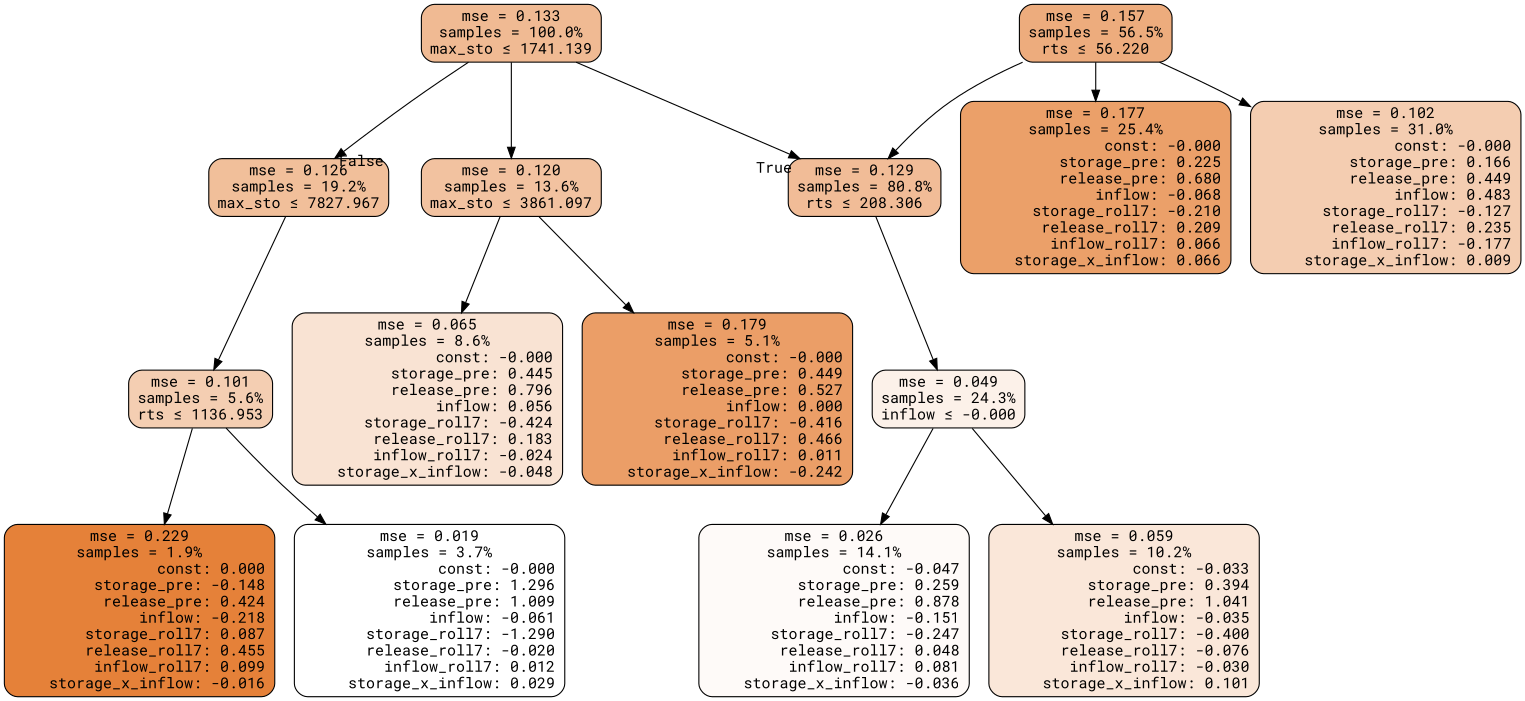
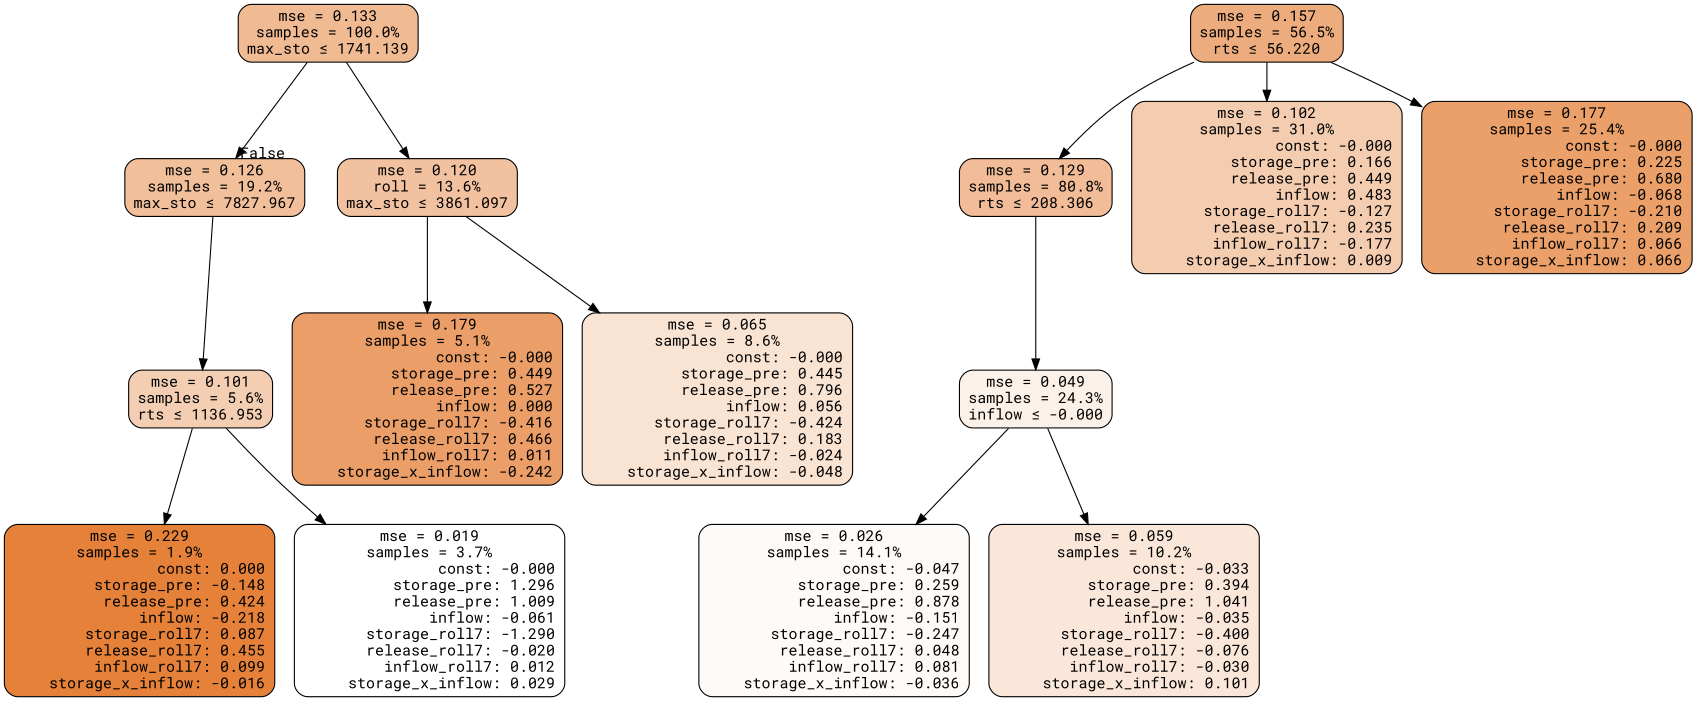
(683, 108) -> none
(511, 188) -> (427, 188)
